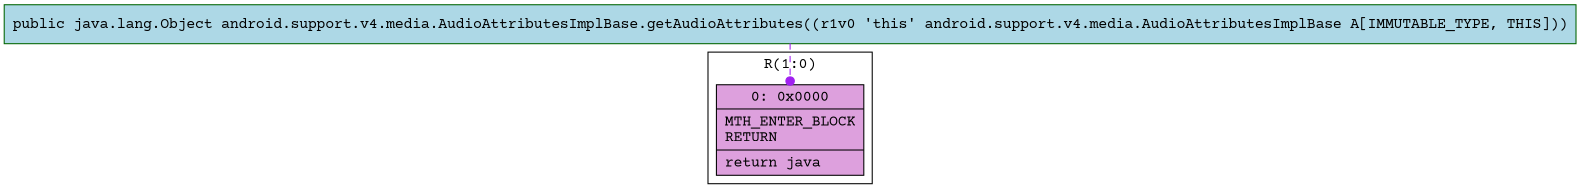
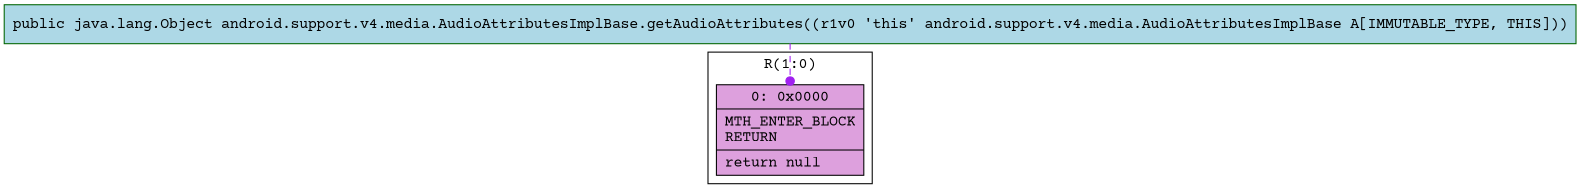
(773, 162) -> (773, 162)
